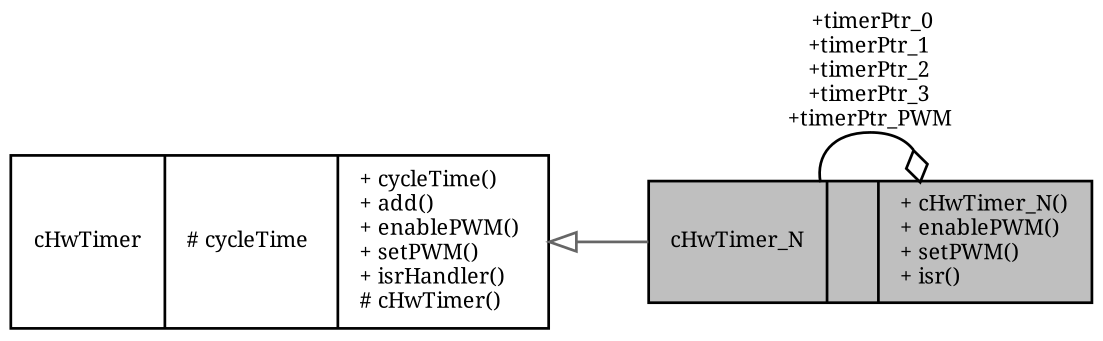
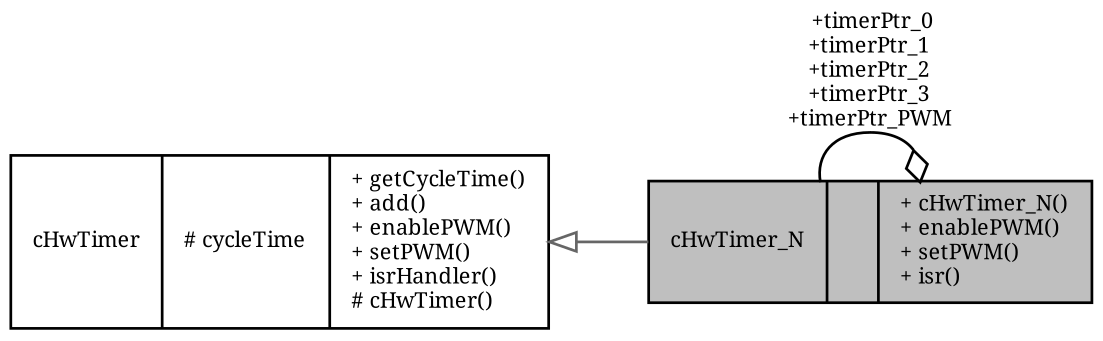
(430, 180) -> (439, 180)
